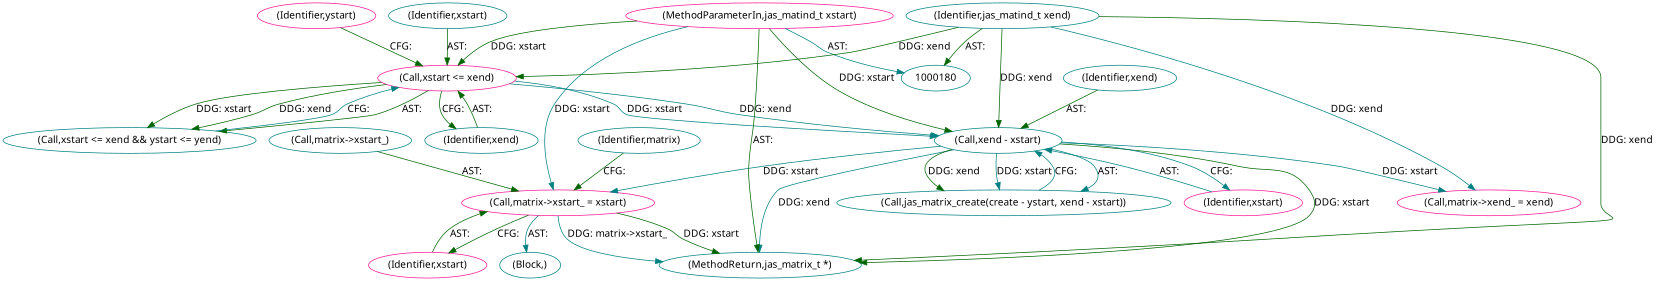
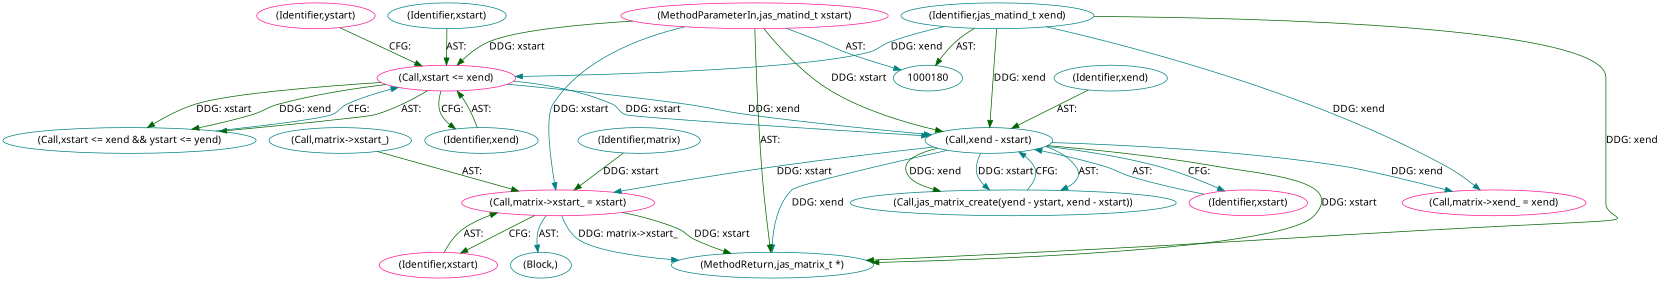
(742, 65) -> (736, 68)
(616, 172) -> (631, 172)
(1410, 172) -> (1417, 172)
(1004, 203) -> (1013, 203)
